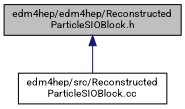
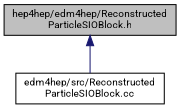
(93, 20) -> (90, 20)
